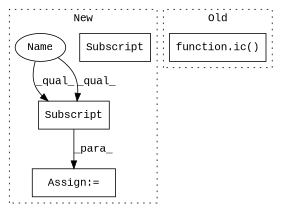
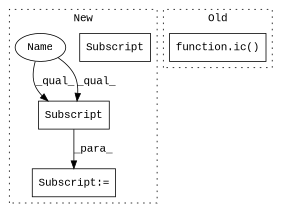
(74, 183) -> (74, 183)
